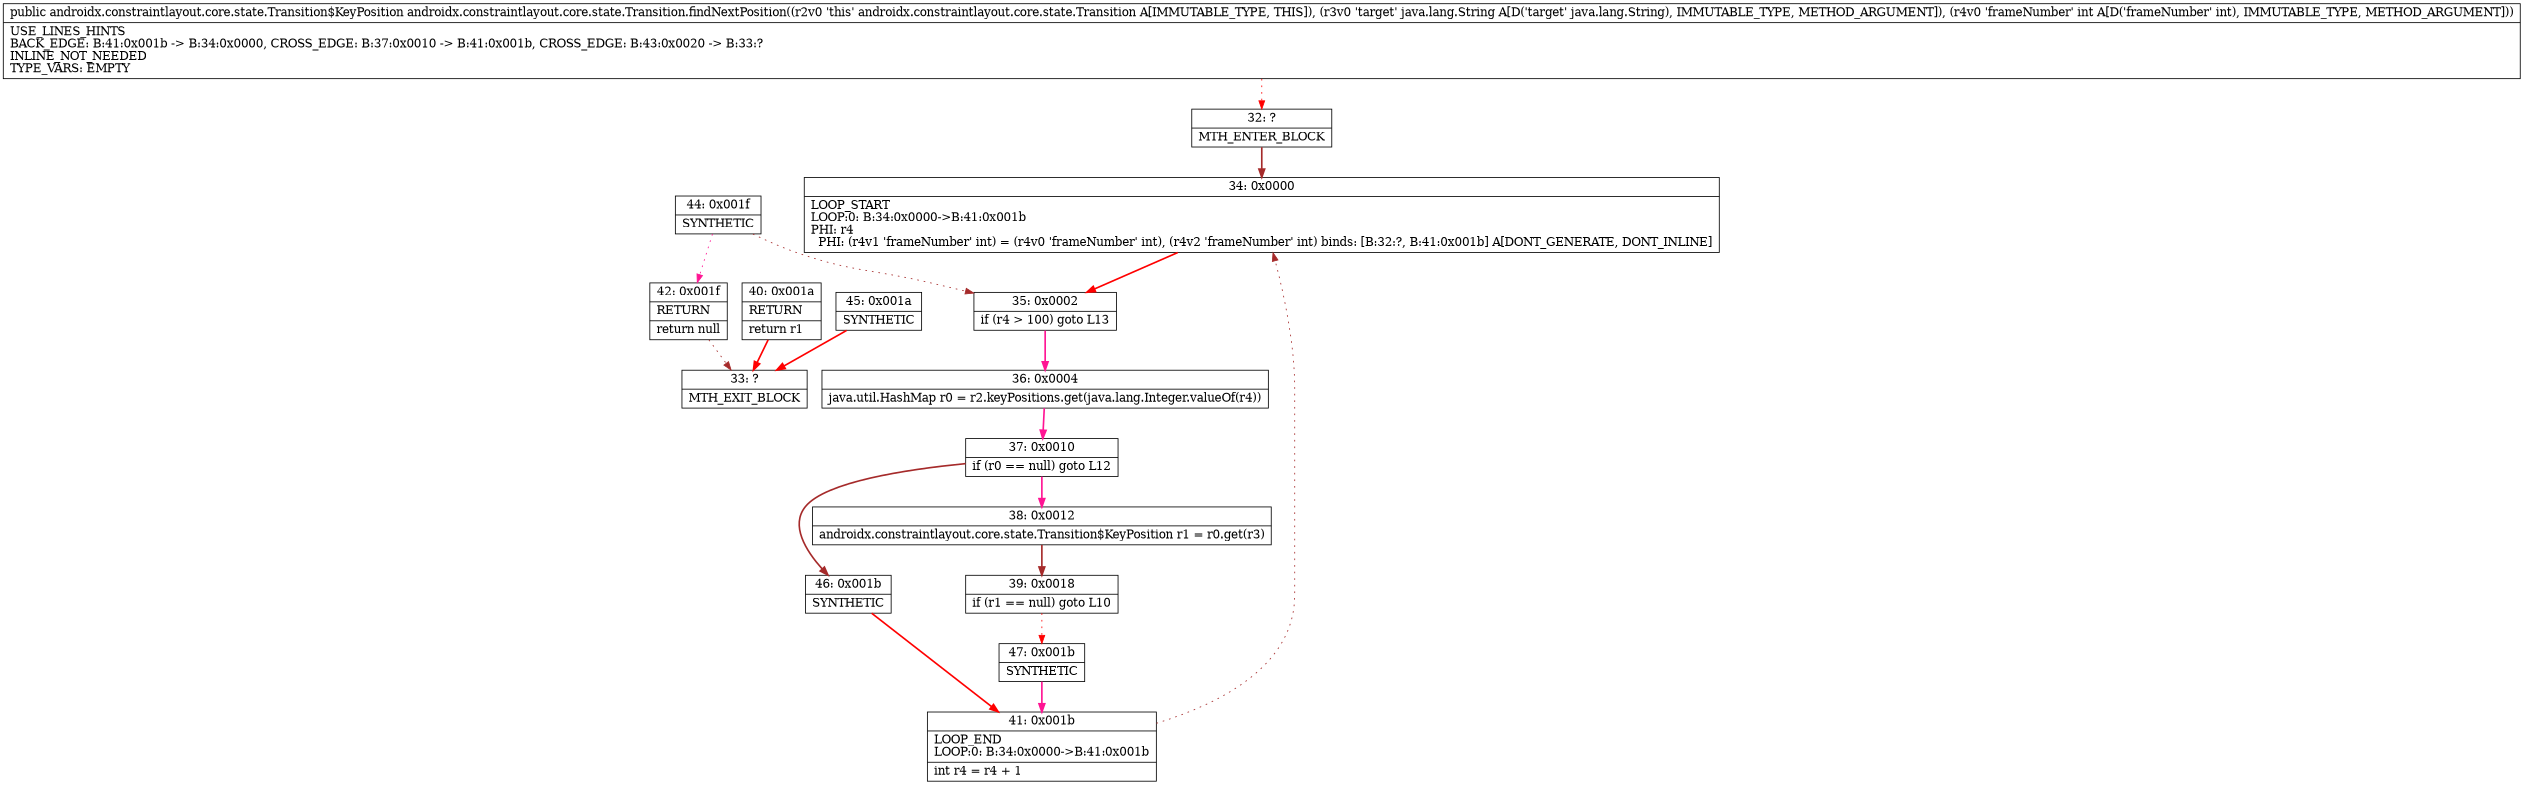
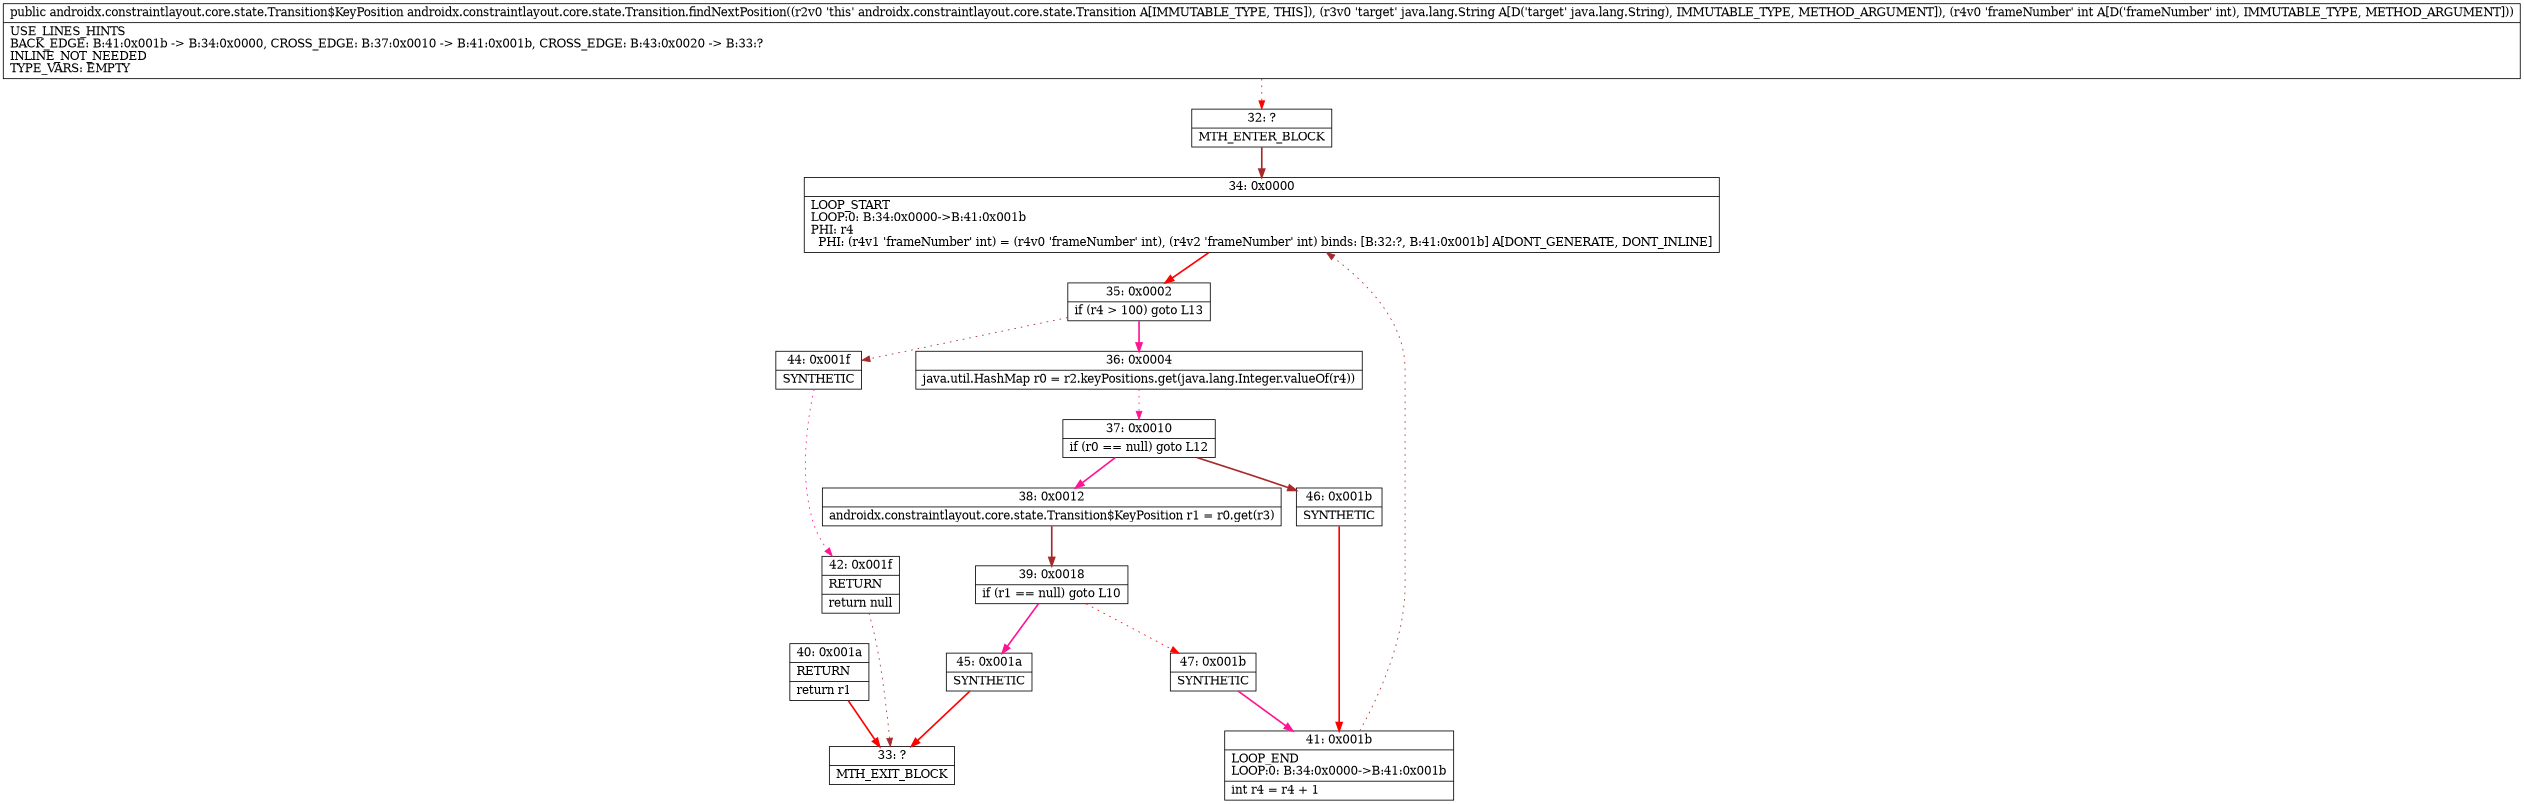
(857, 269) -> (969, 338)
(1044, 419) -> (1139, 400)
none -> (1023, 625)
